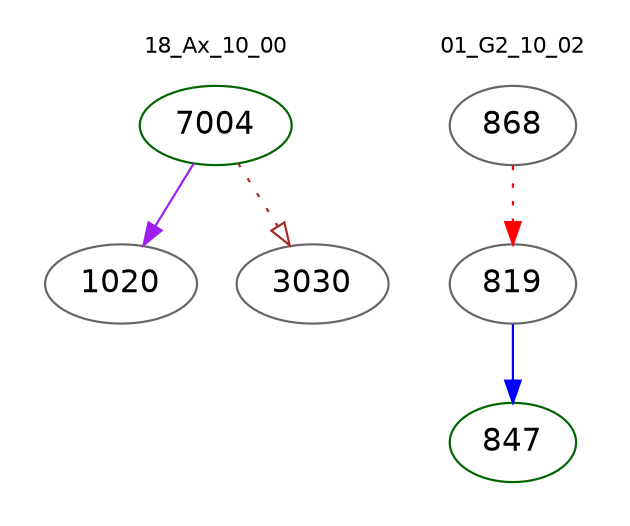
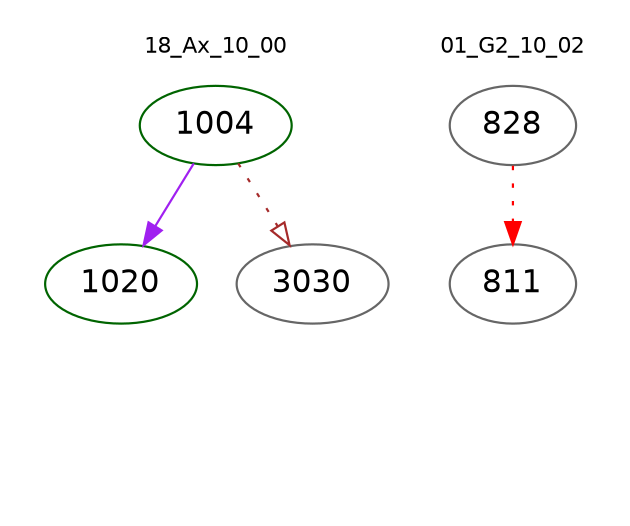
(216, 125) -> (216, 125)
(513, 125) -> (513, 125)
(121, 284) -> (121, 284)
(513, 284) -> (513, 284)
(513, 442) -> none
